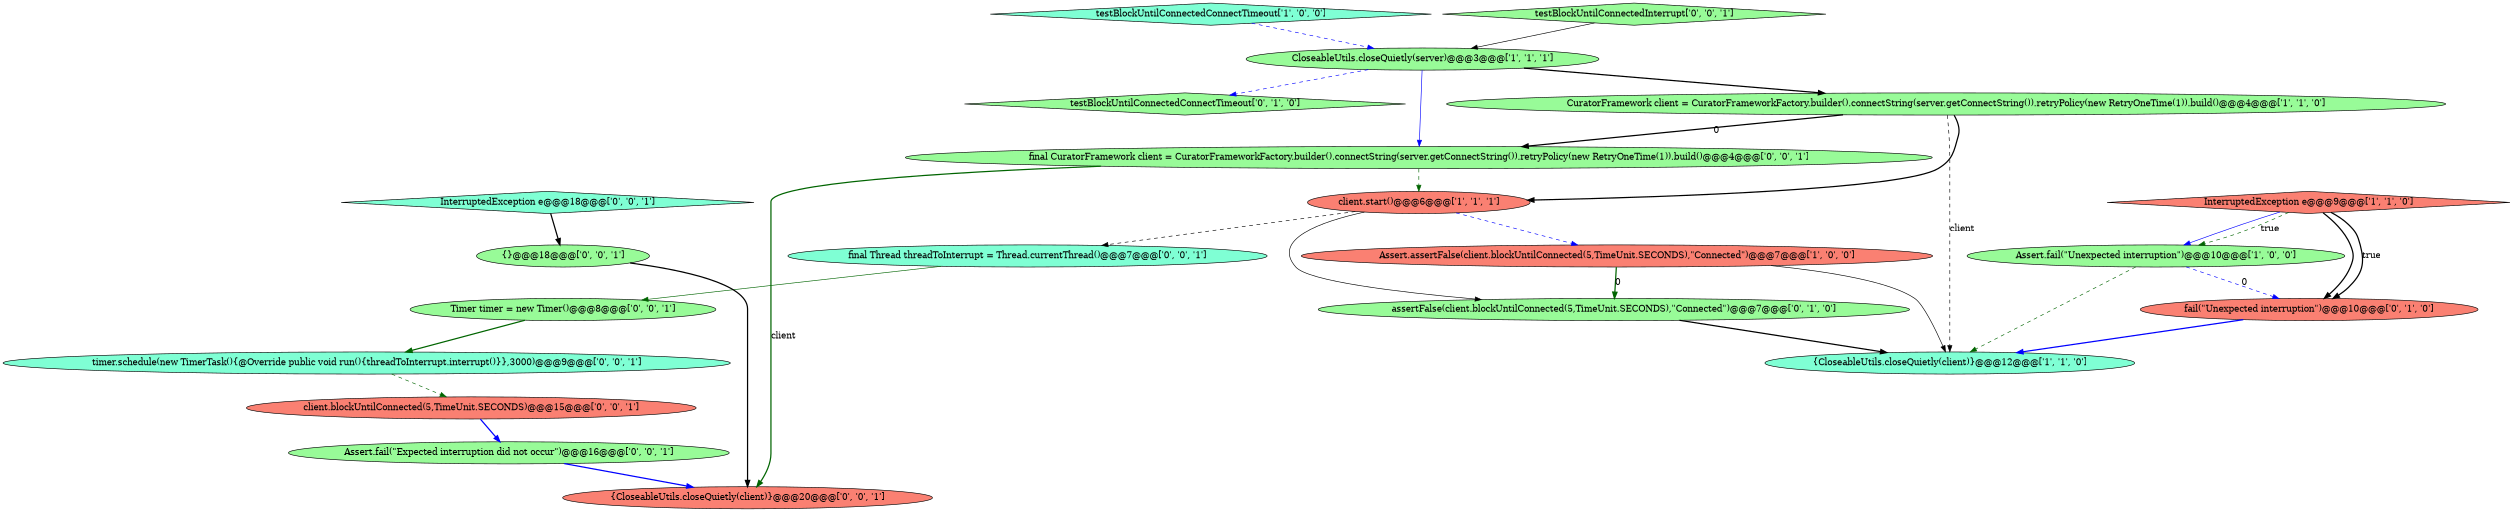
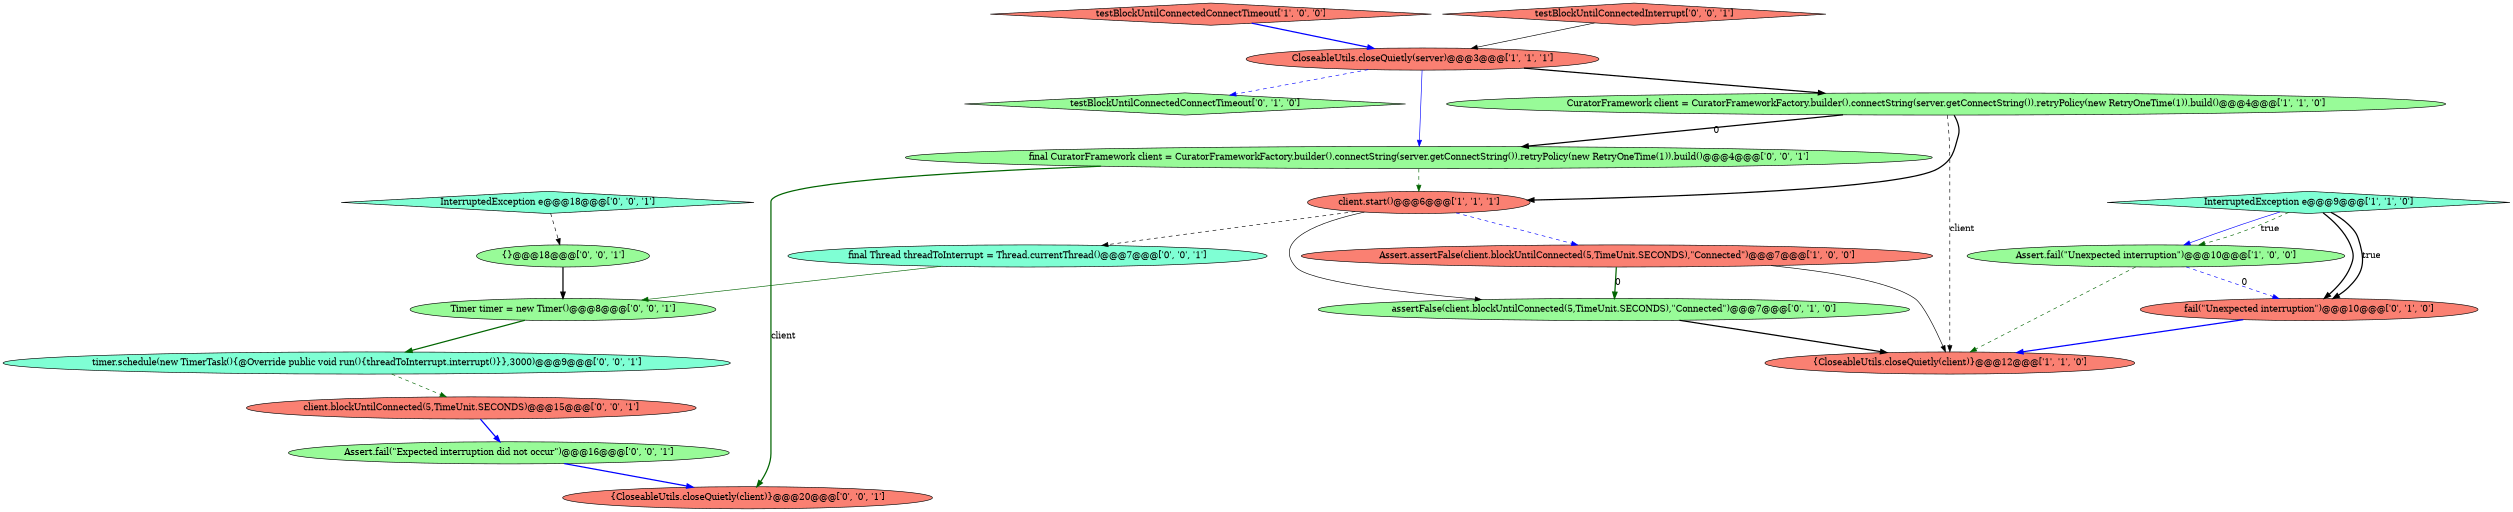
(1211, 14) -> (1211, 14)
(1634, 14) -> (1634, 14)
(1310, 35) -> (1310, 35)
(1423, 59) -> (1423, 59)
(2309, 202) -> (2309, 202)
(554, 226) -> (554, 226)
(748, 329) -> (563, 280)
(1950, 363) -> (1950, 363)
